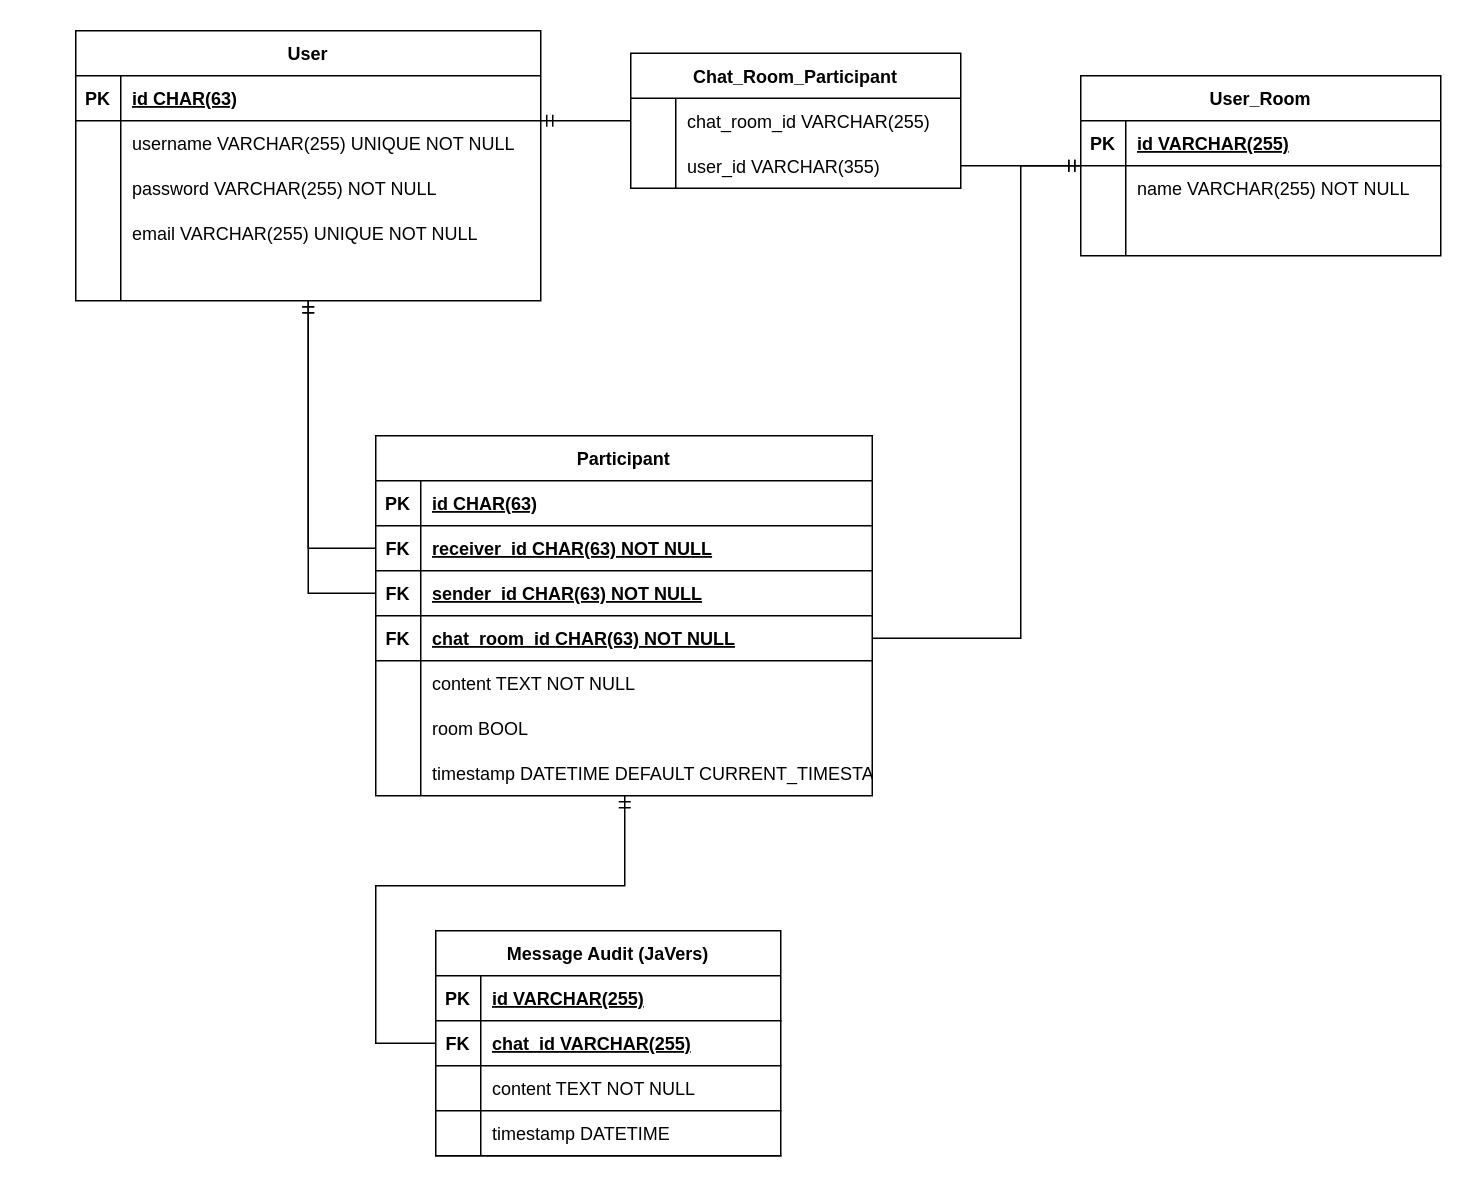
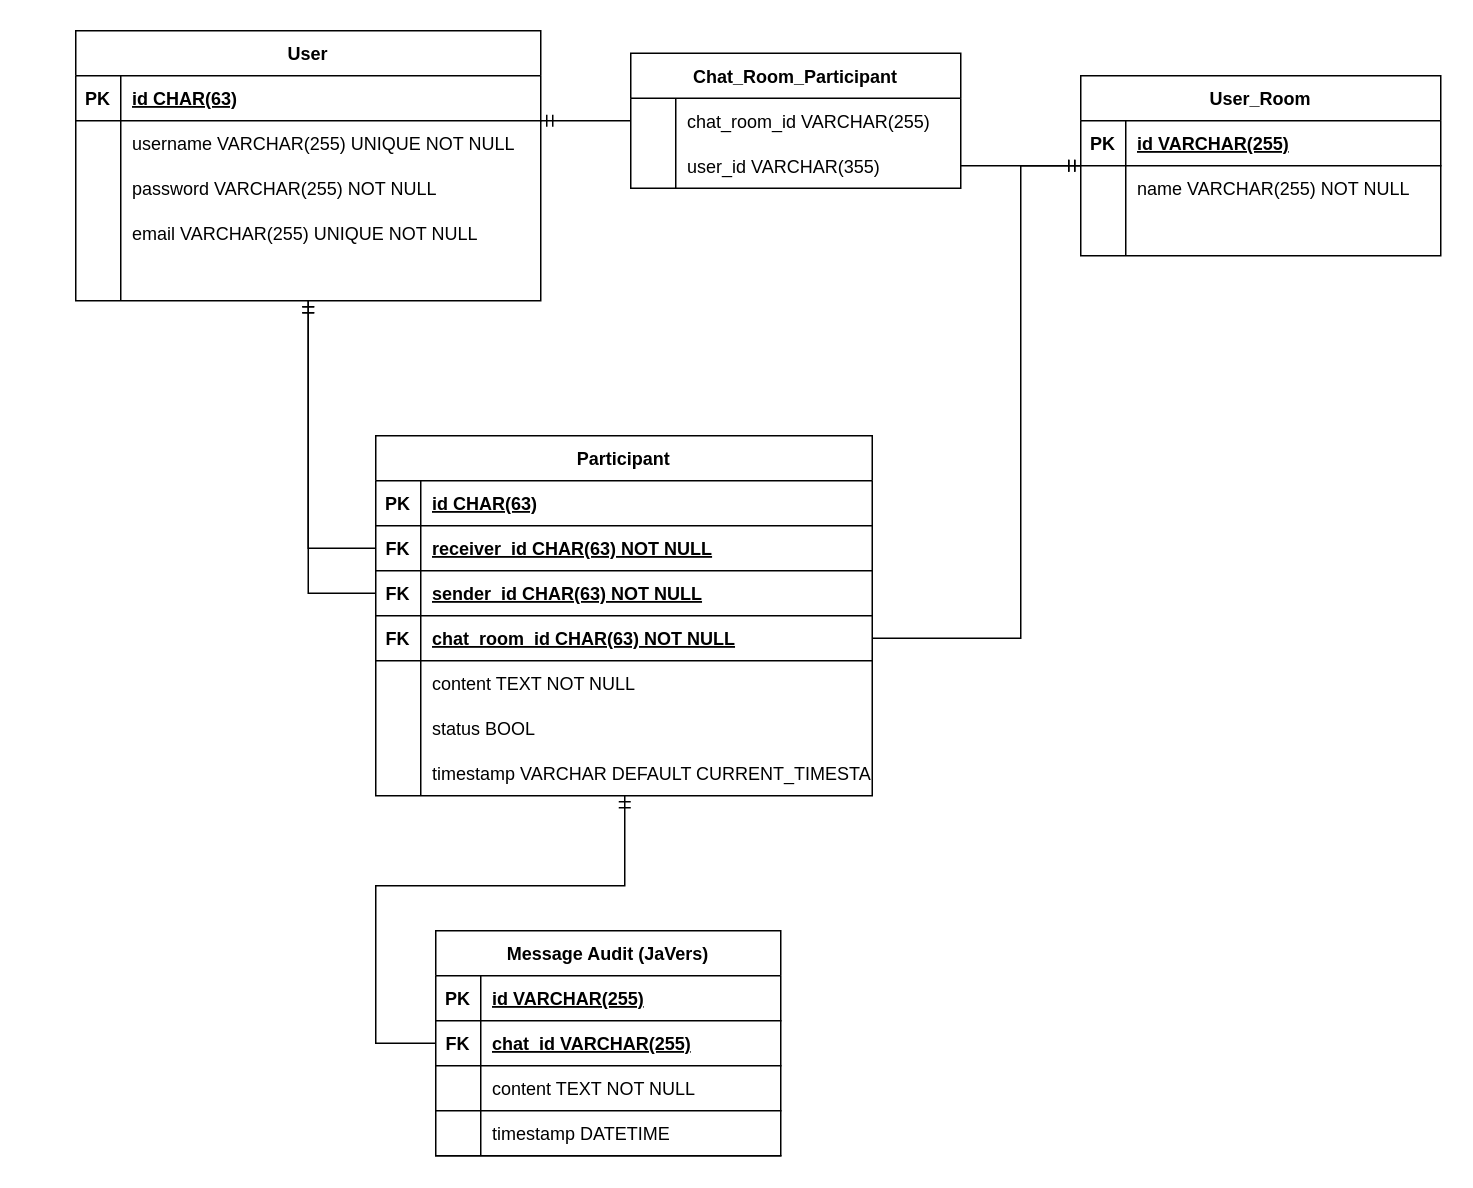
(475, 729) -> (485, 729)
(644, 774) -> (639, 774)
